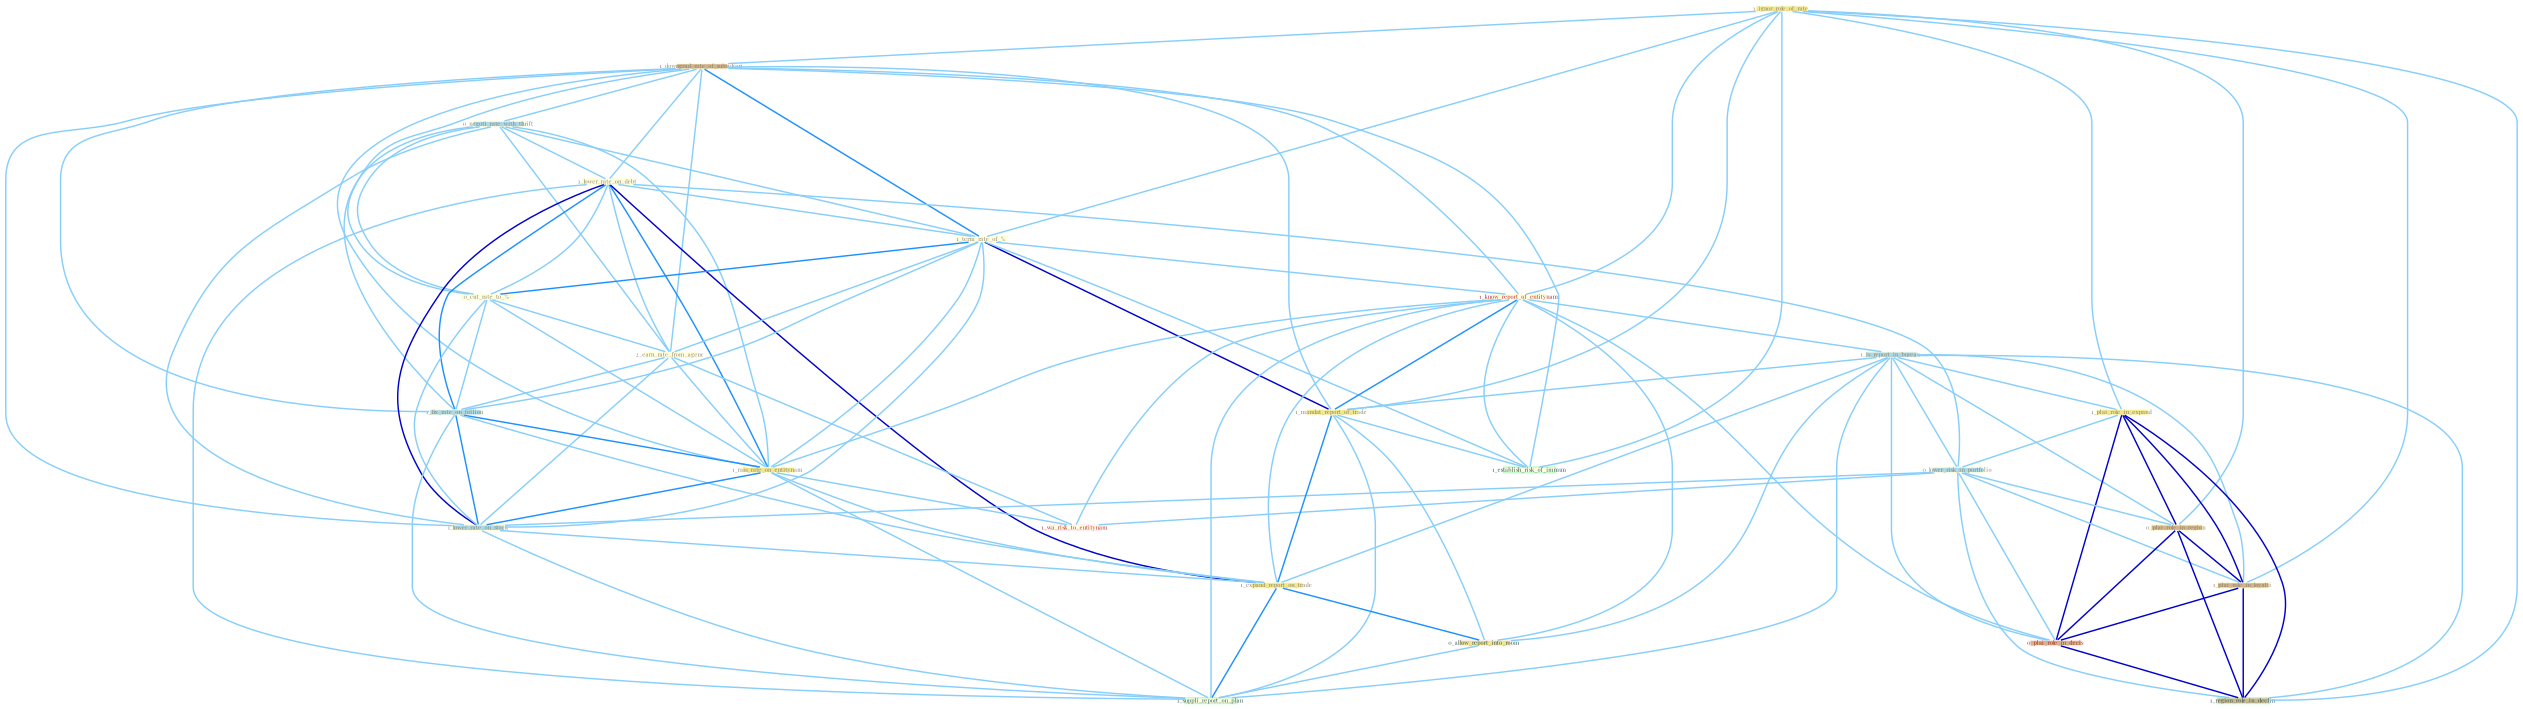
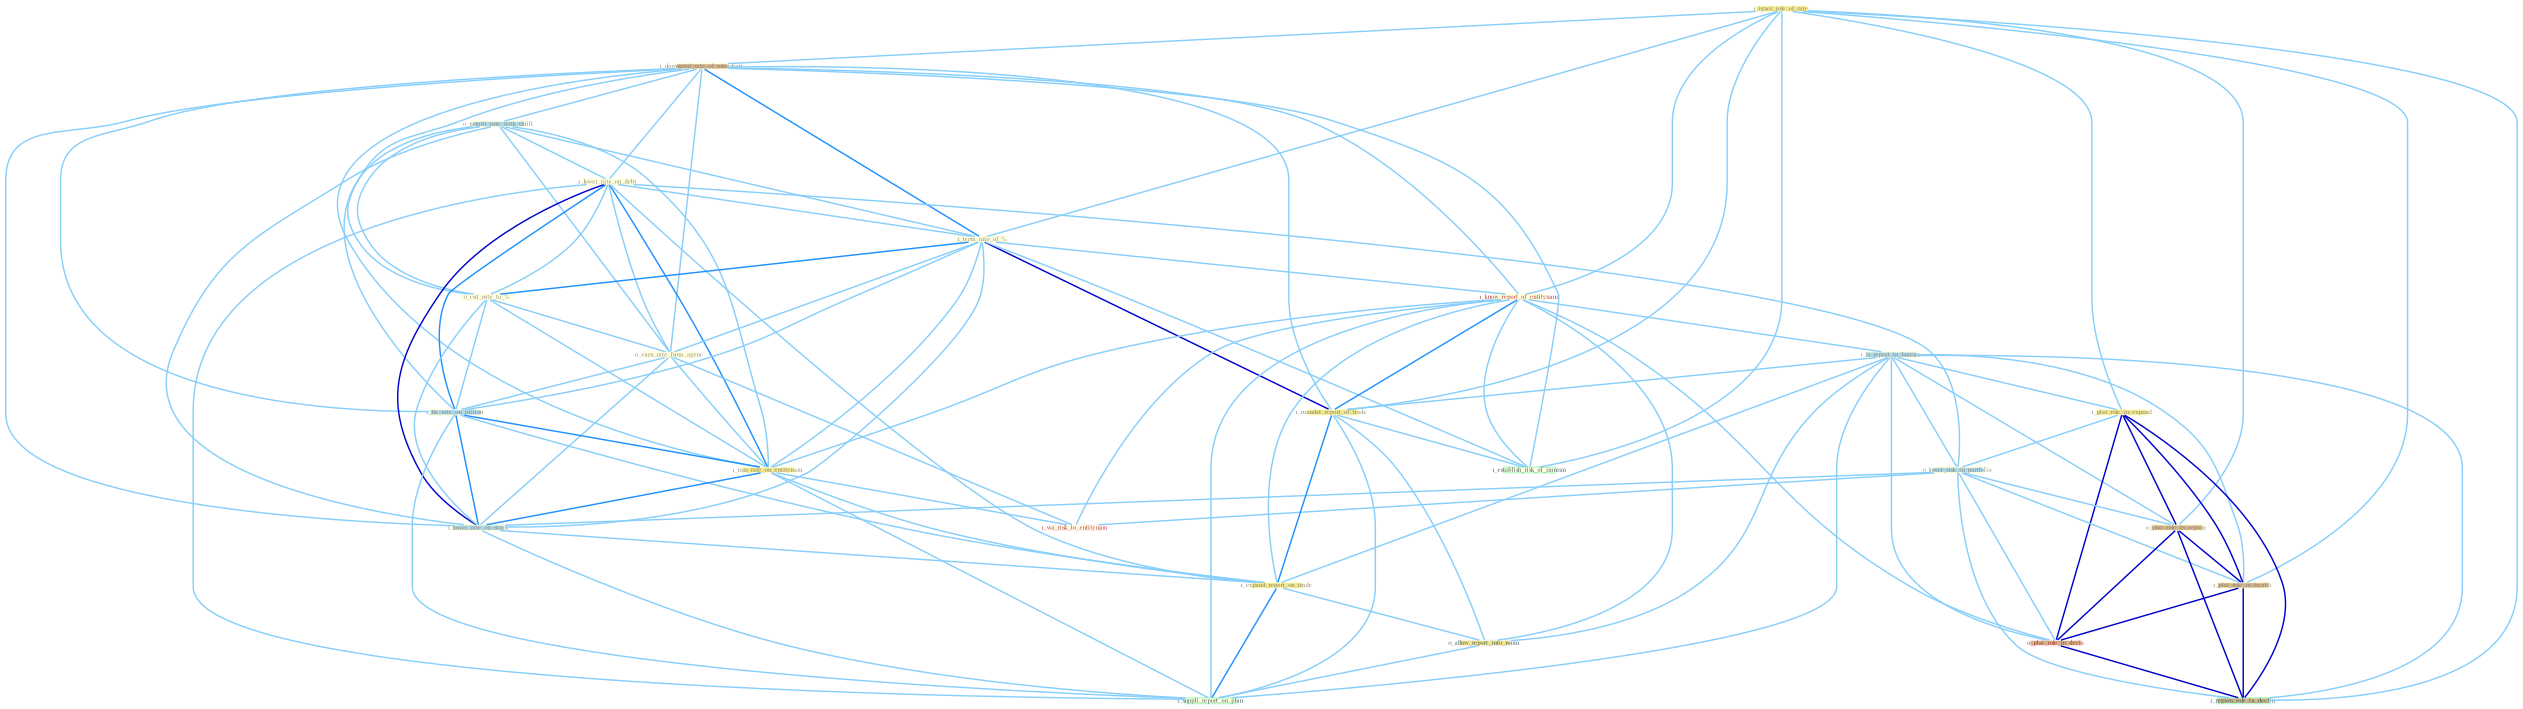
(982, 239) -> (982, 239)
(670, 355) -> (670, 355)
(904, 438) -> (904, 438)
(1381, 614) -> (1381, 614)
